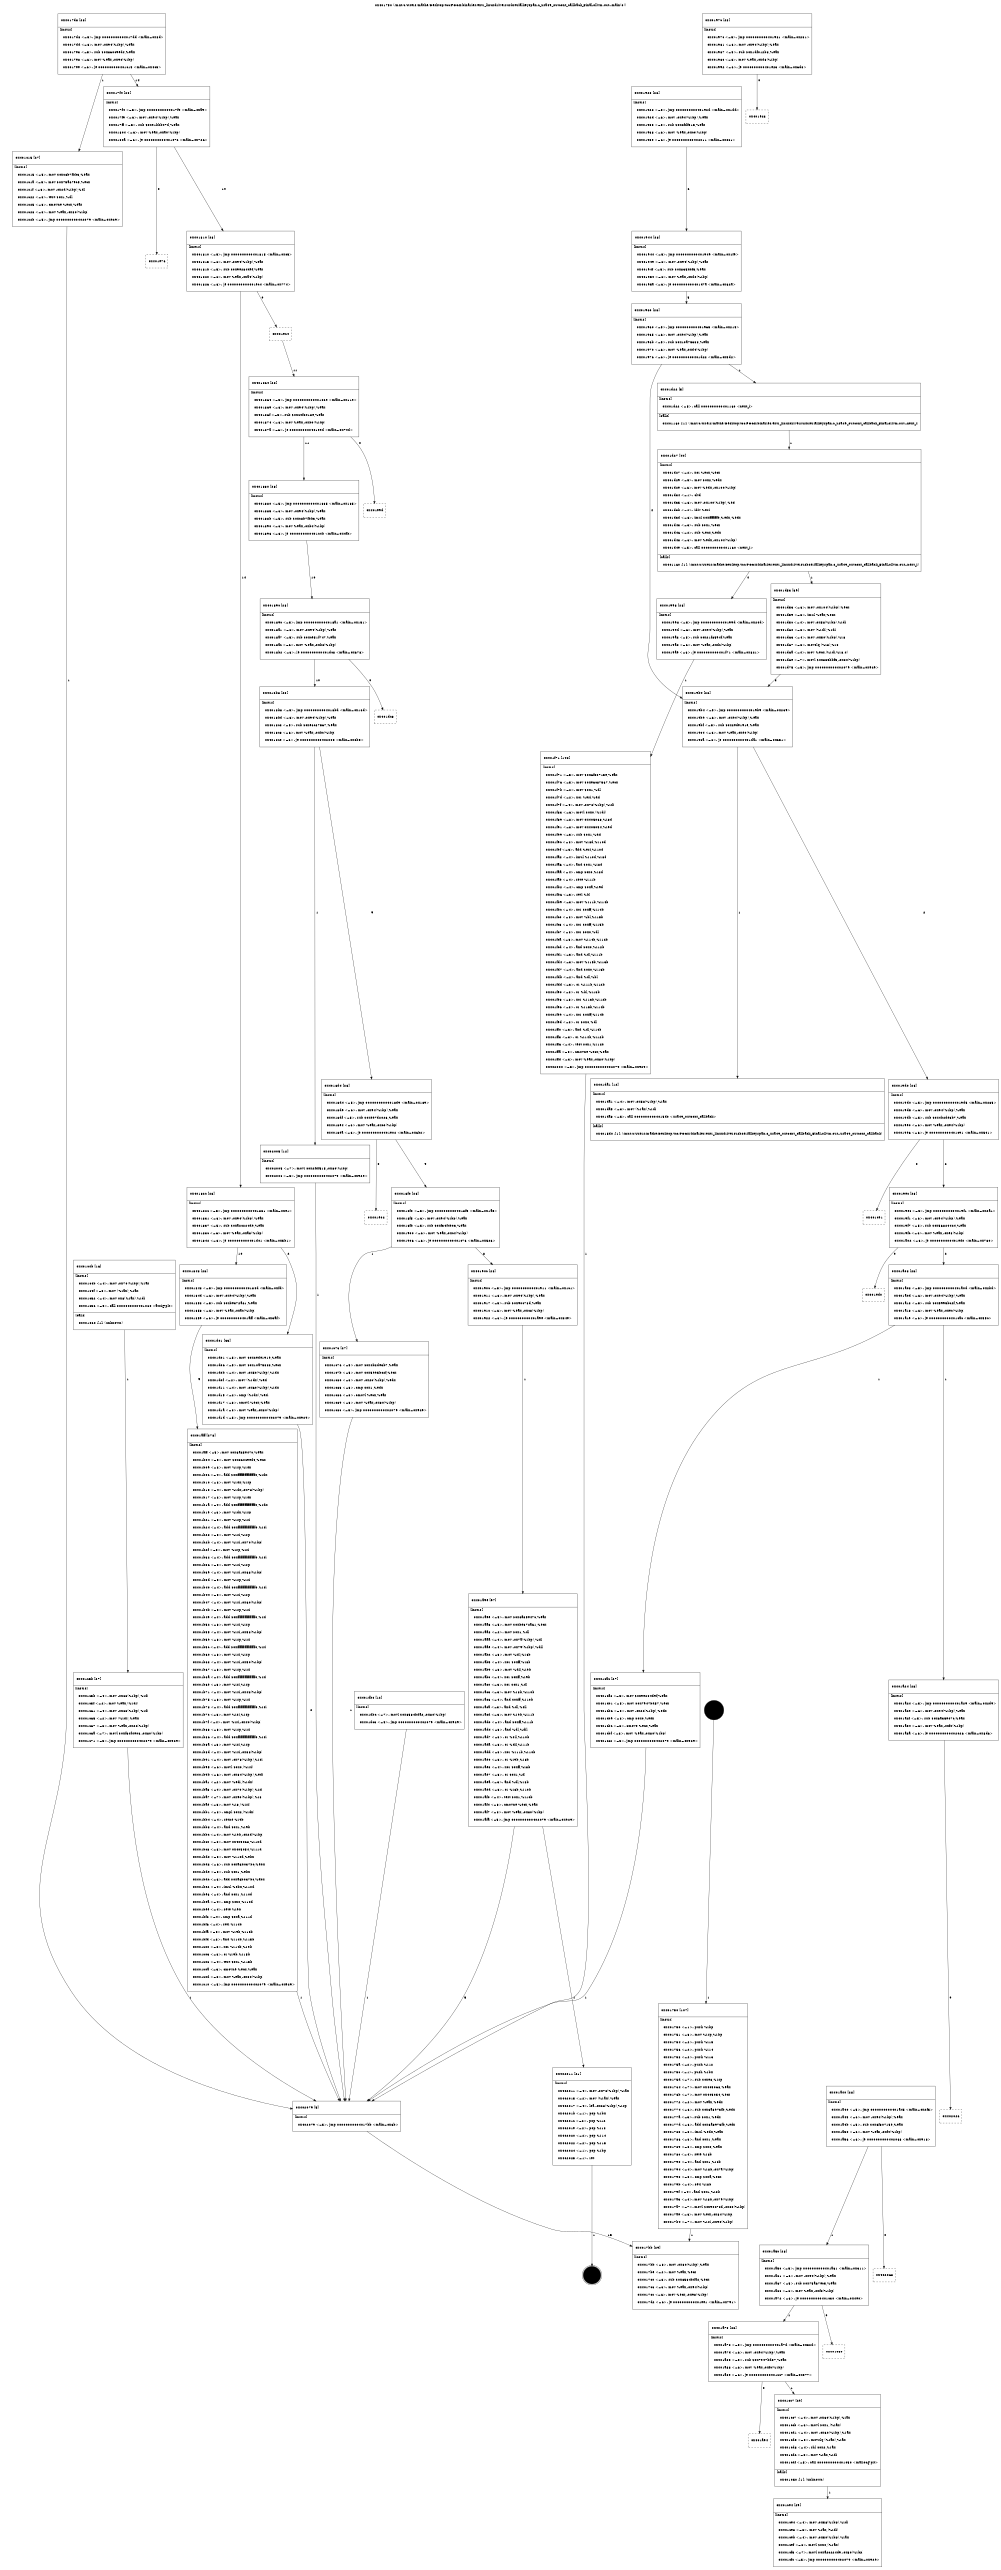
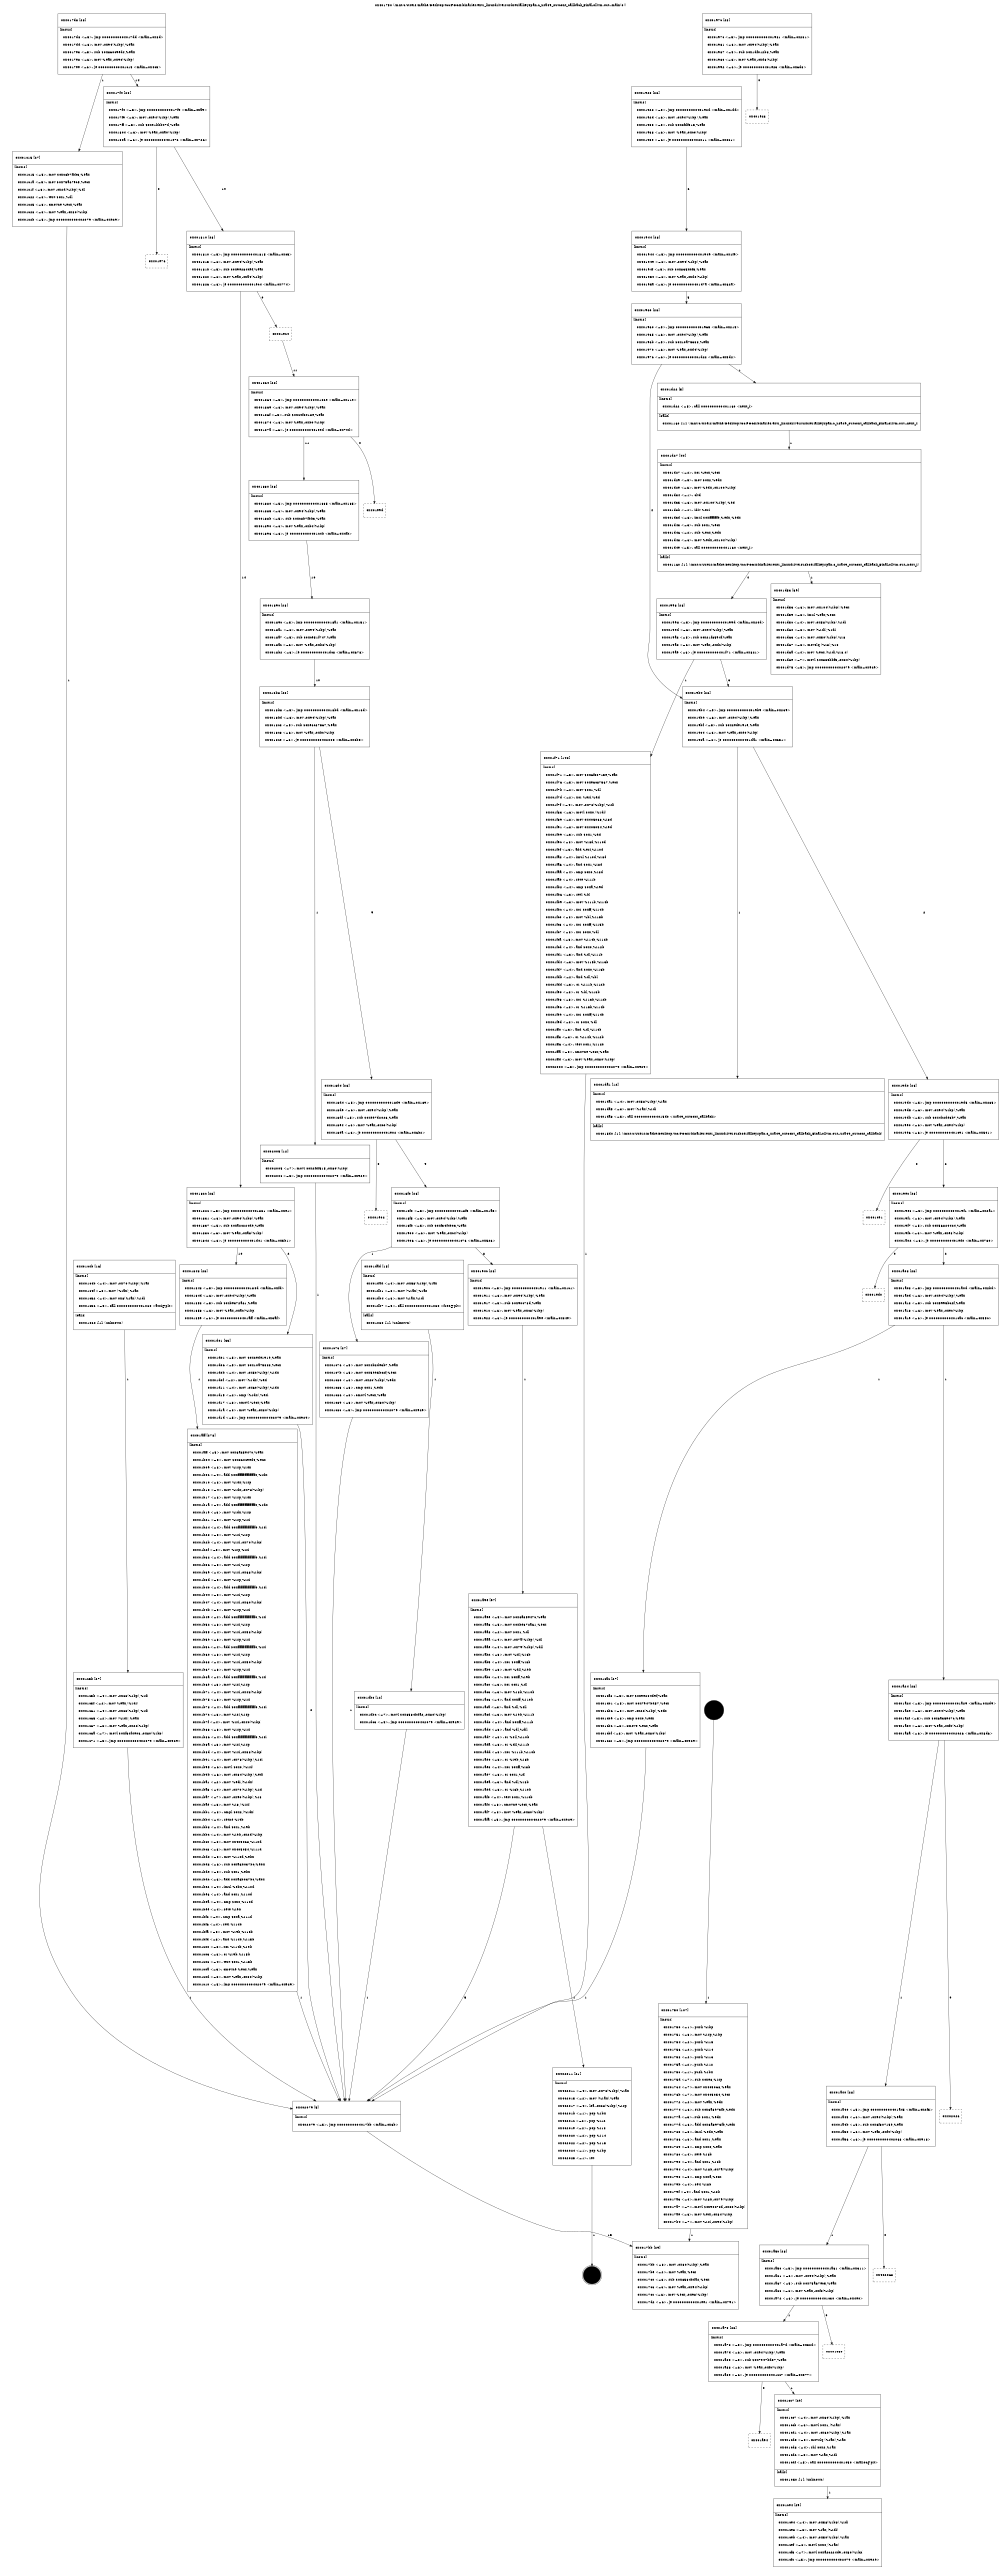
(775, 679) -> (724, 672)
(385, 717) -> none
none -> (412, 1295)
(199, 1379) -> (199, 1379)
none -> (912, 1912)
